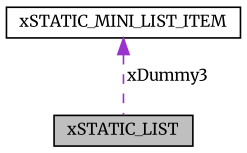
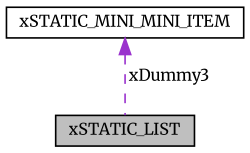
(123, 23) -> (125, 23)
